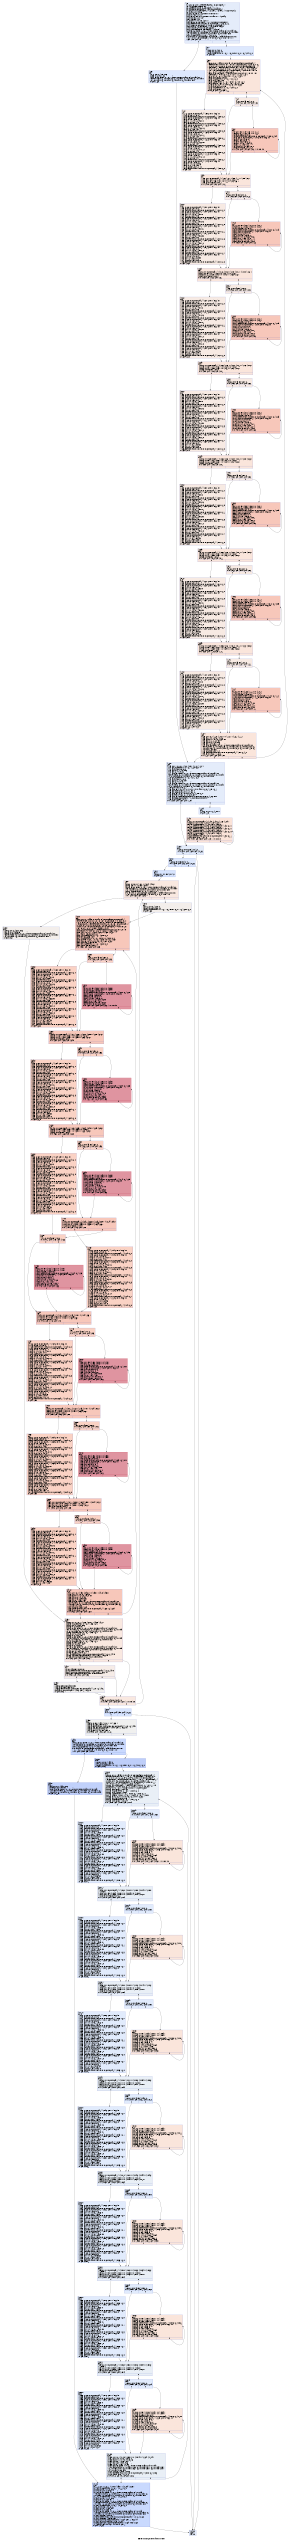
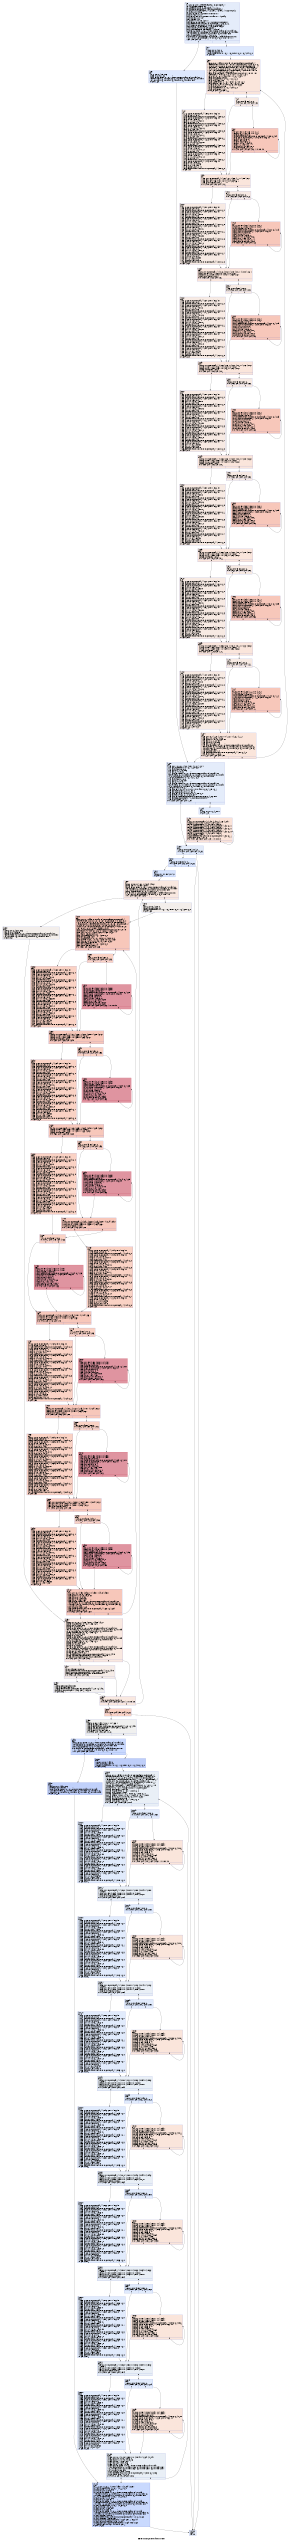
(118, 1712) -> (118, 1712)
